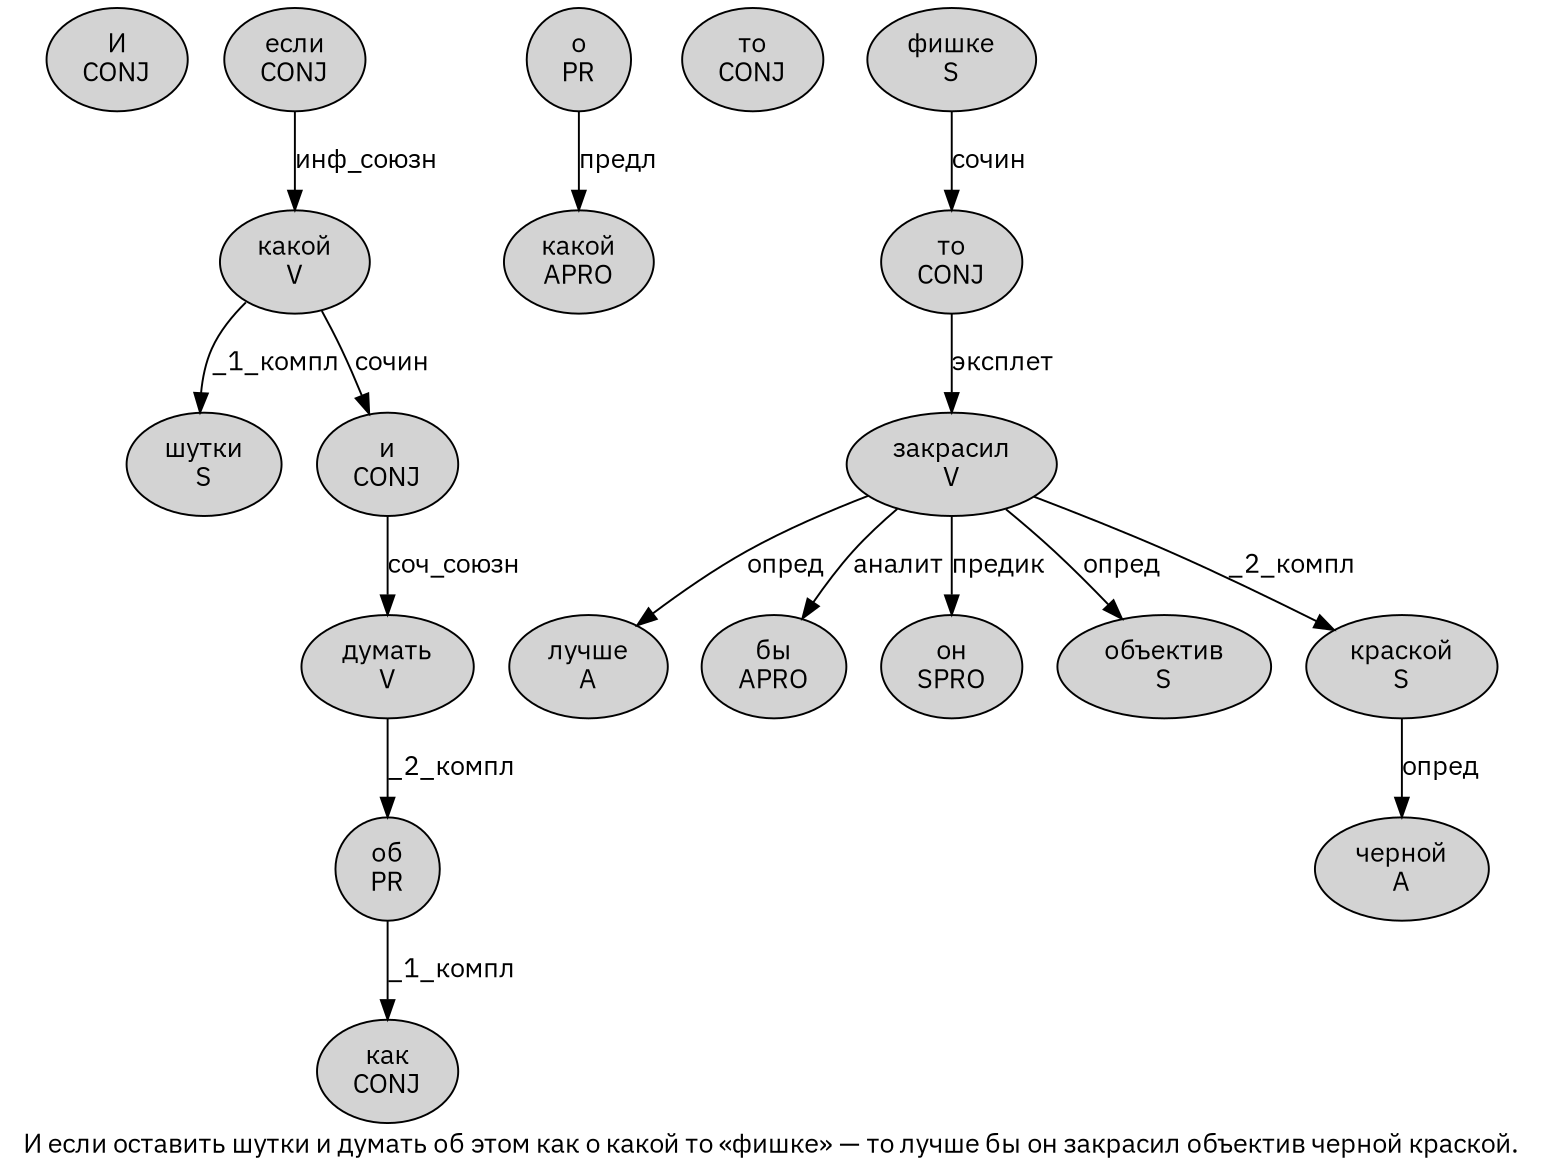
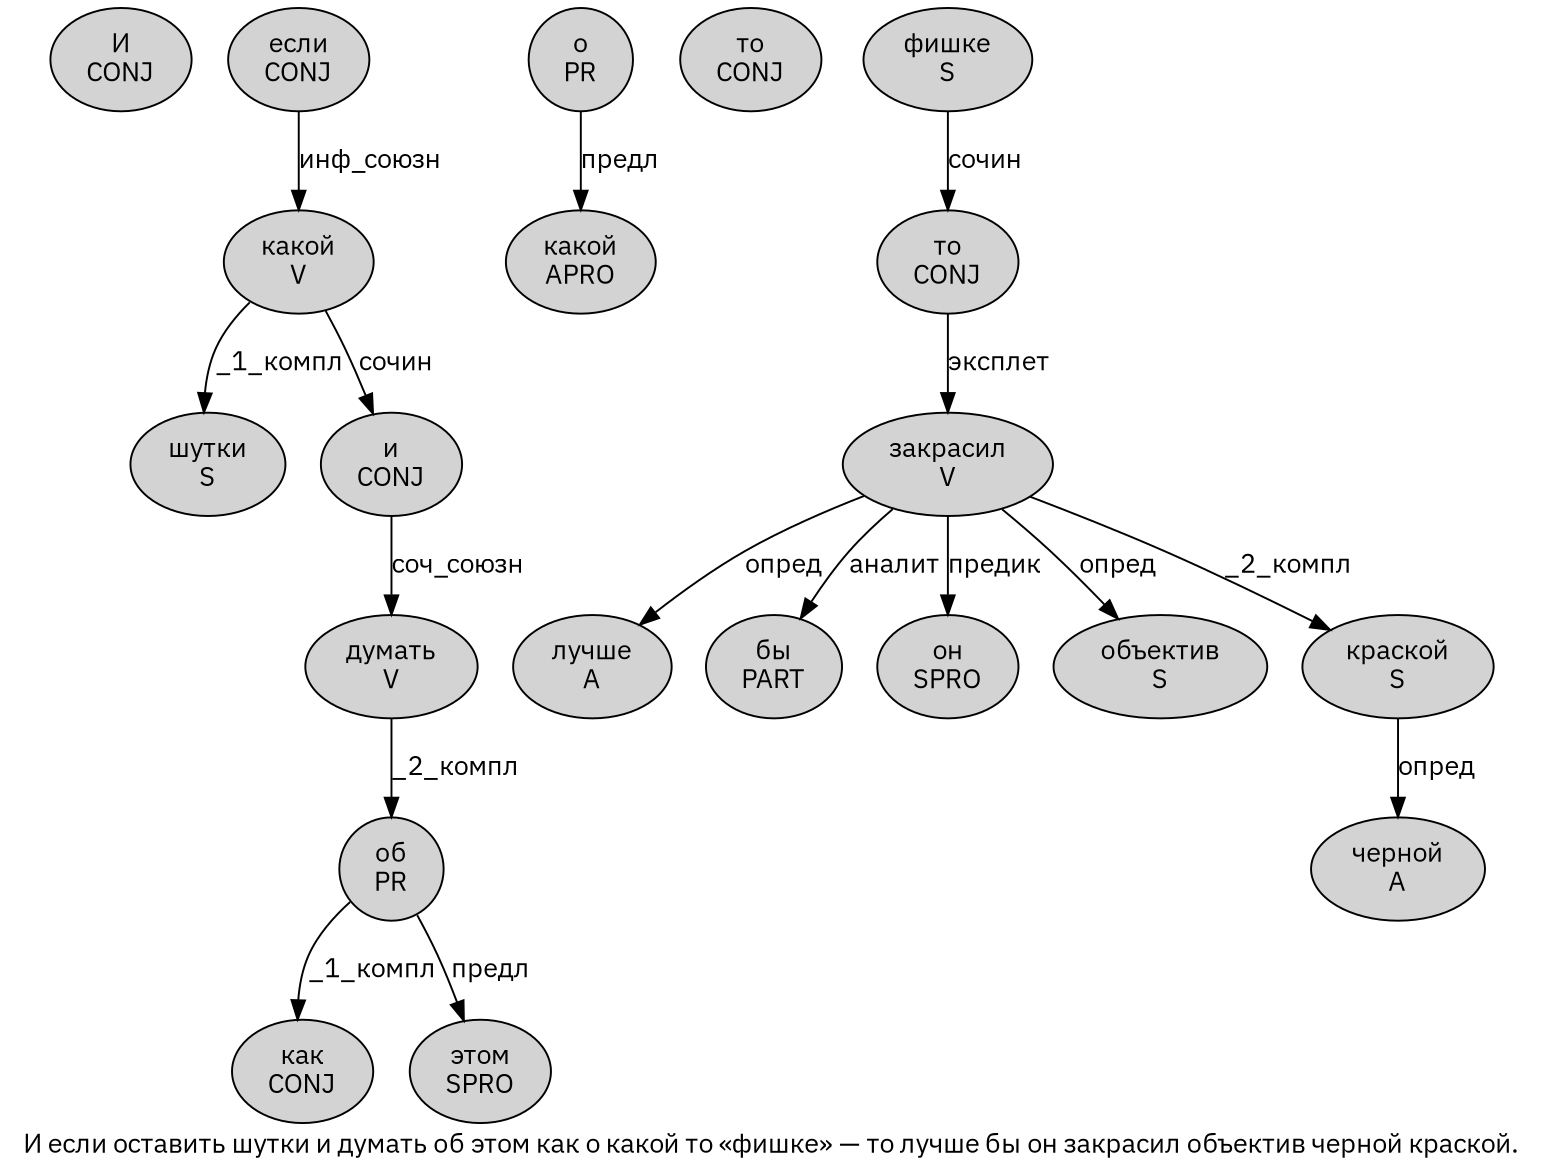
(774, 667) -> (774, 667)
none -> (480, 1071)
